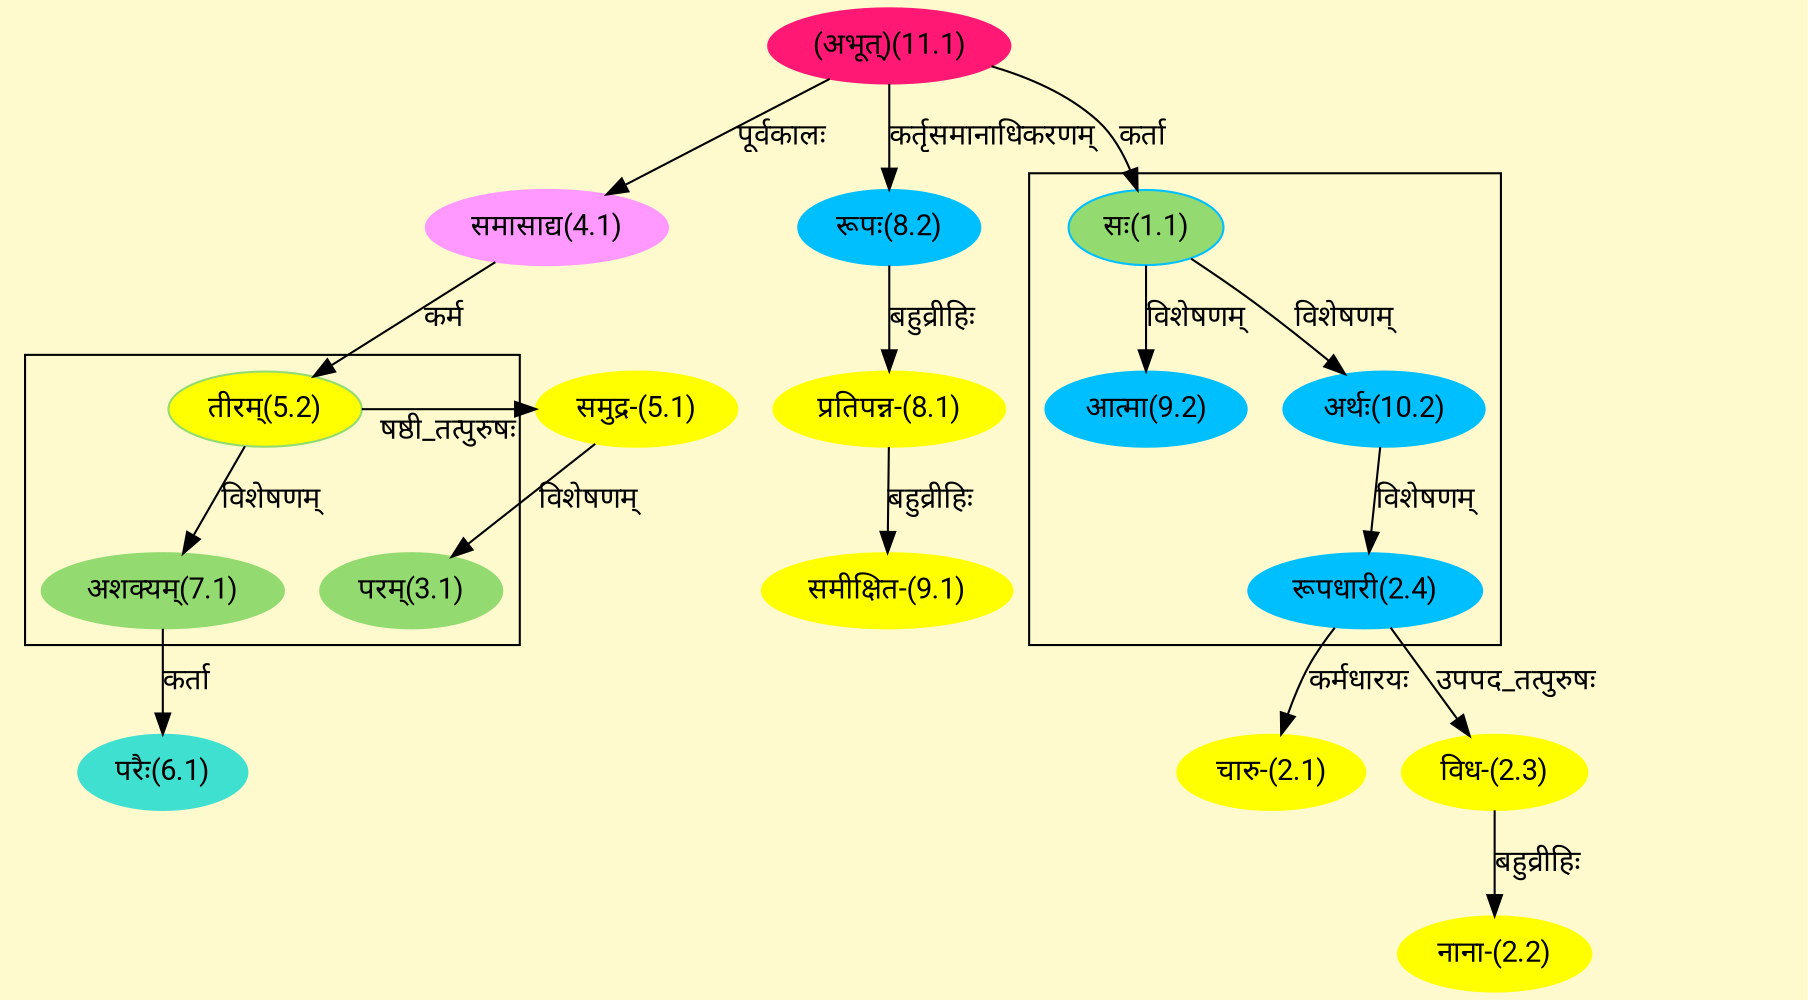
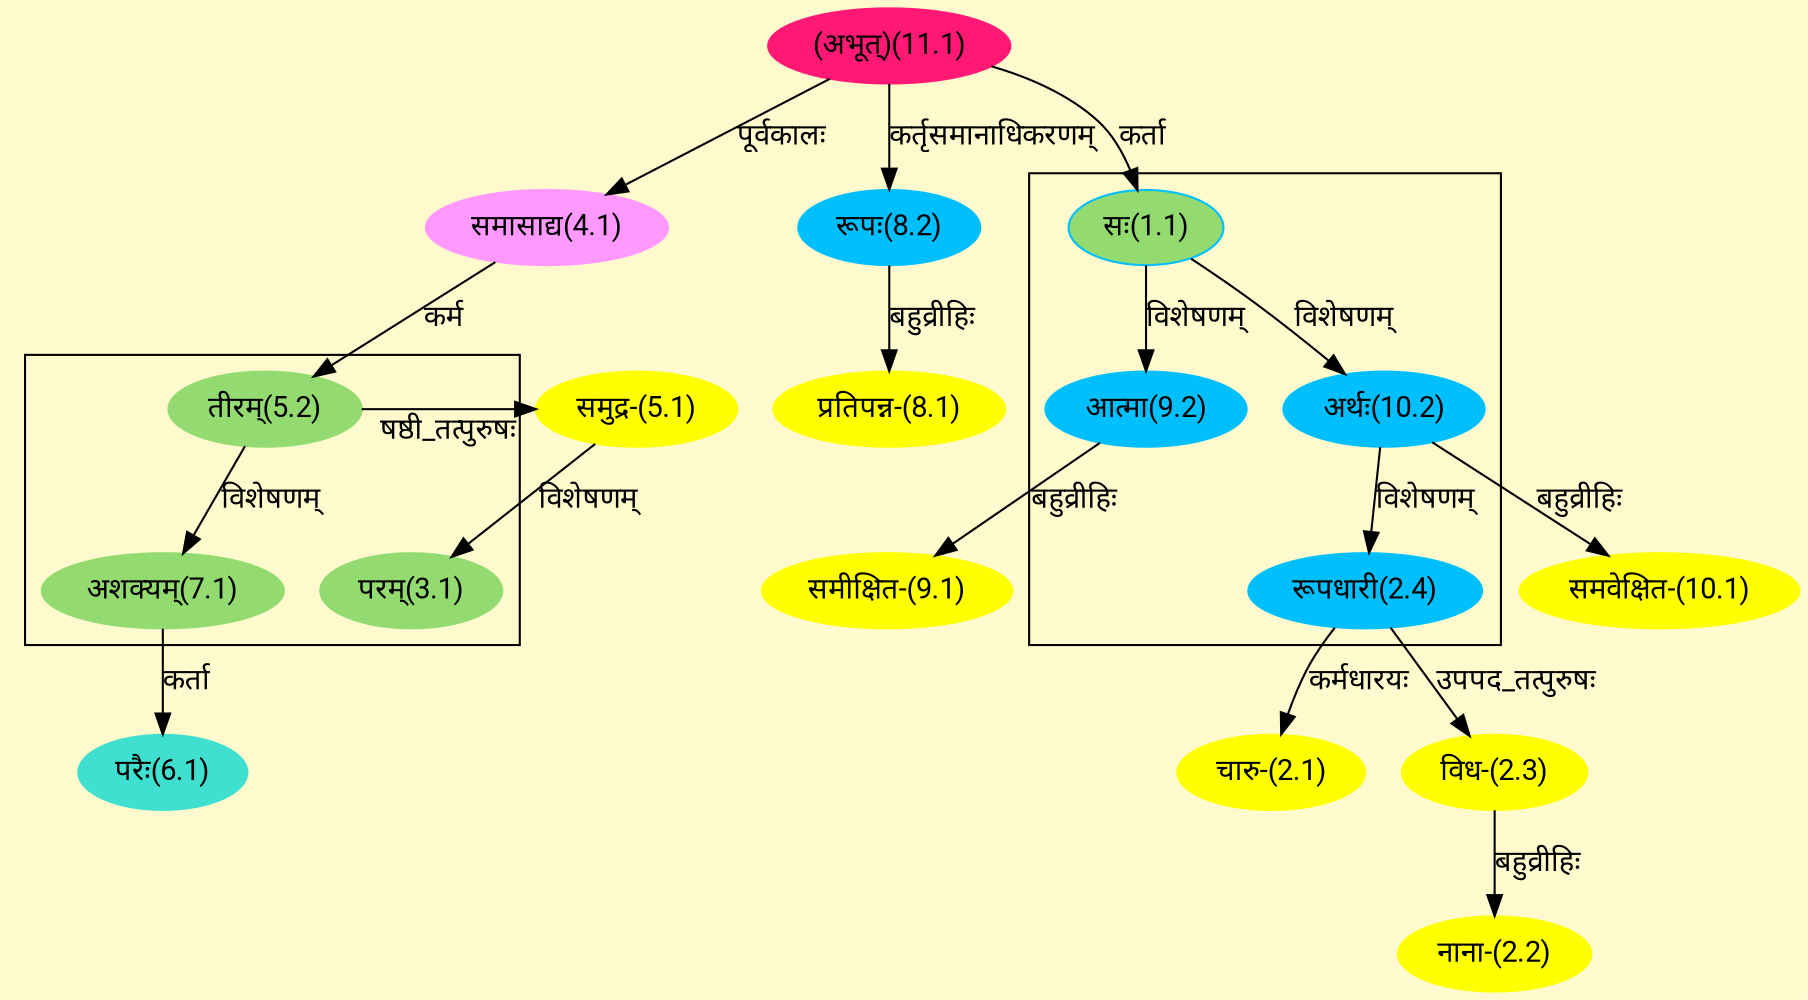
(265, 409) -> (265, 409)
(888, 489) -> (1015, 501)
none -> (1660, 591)
